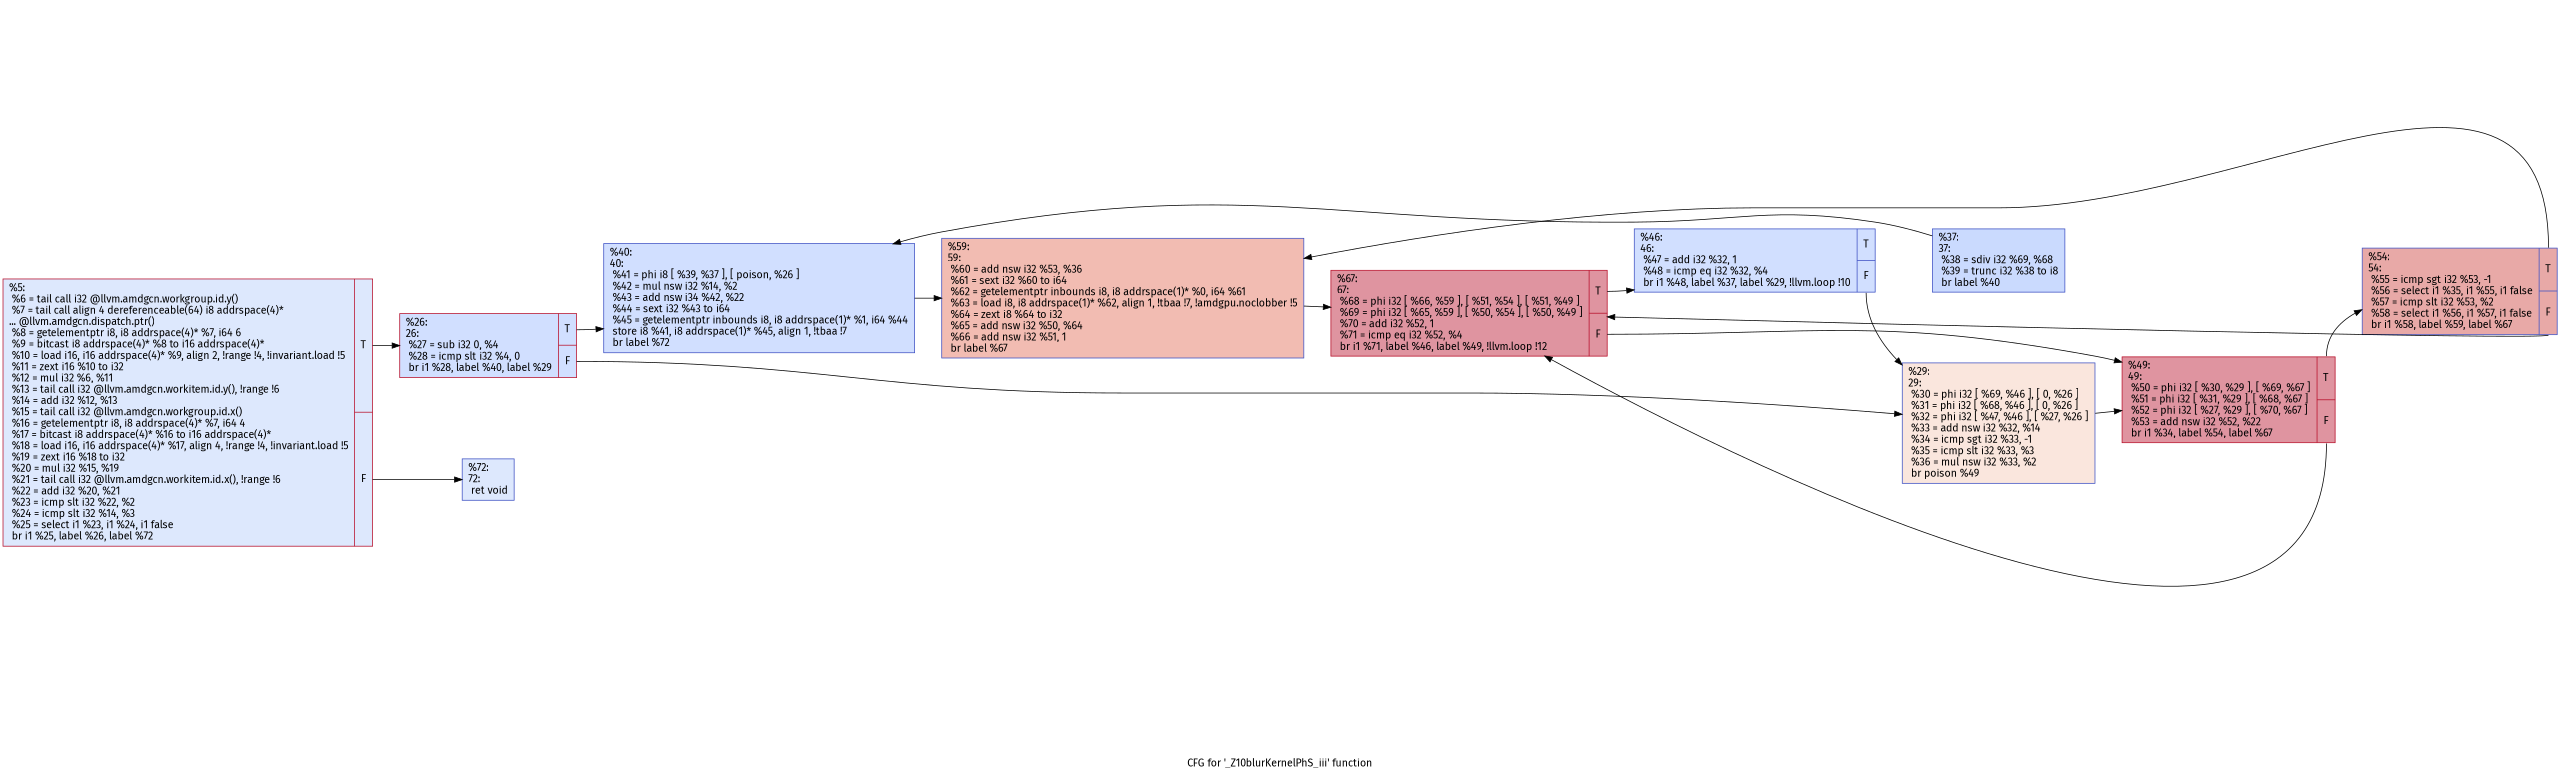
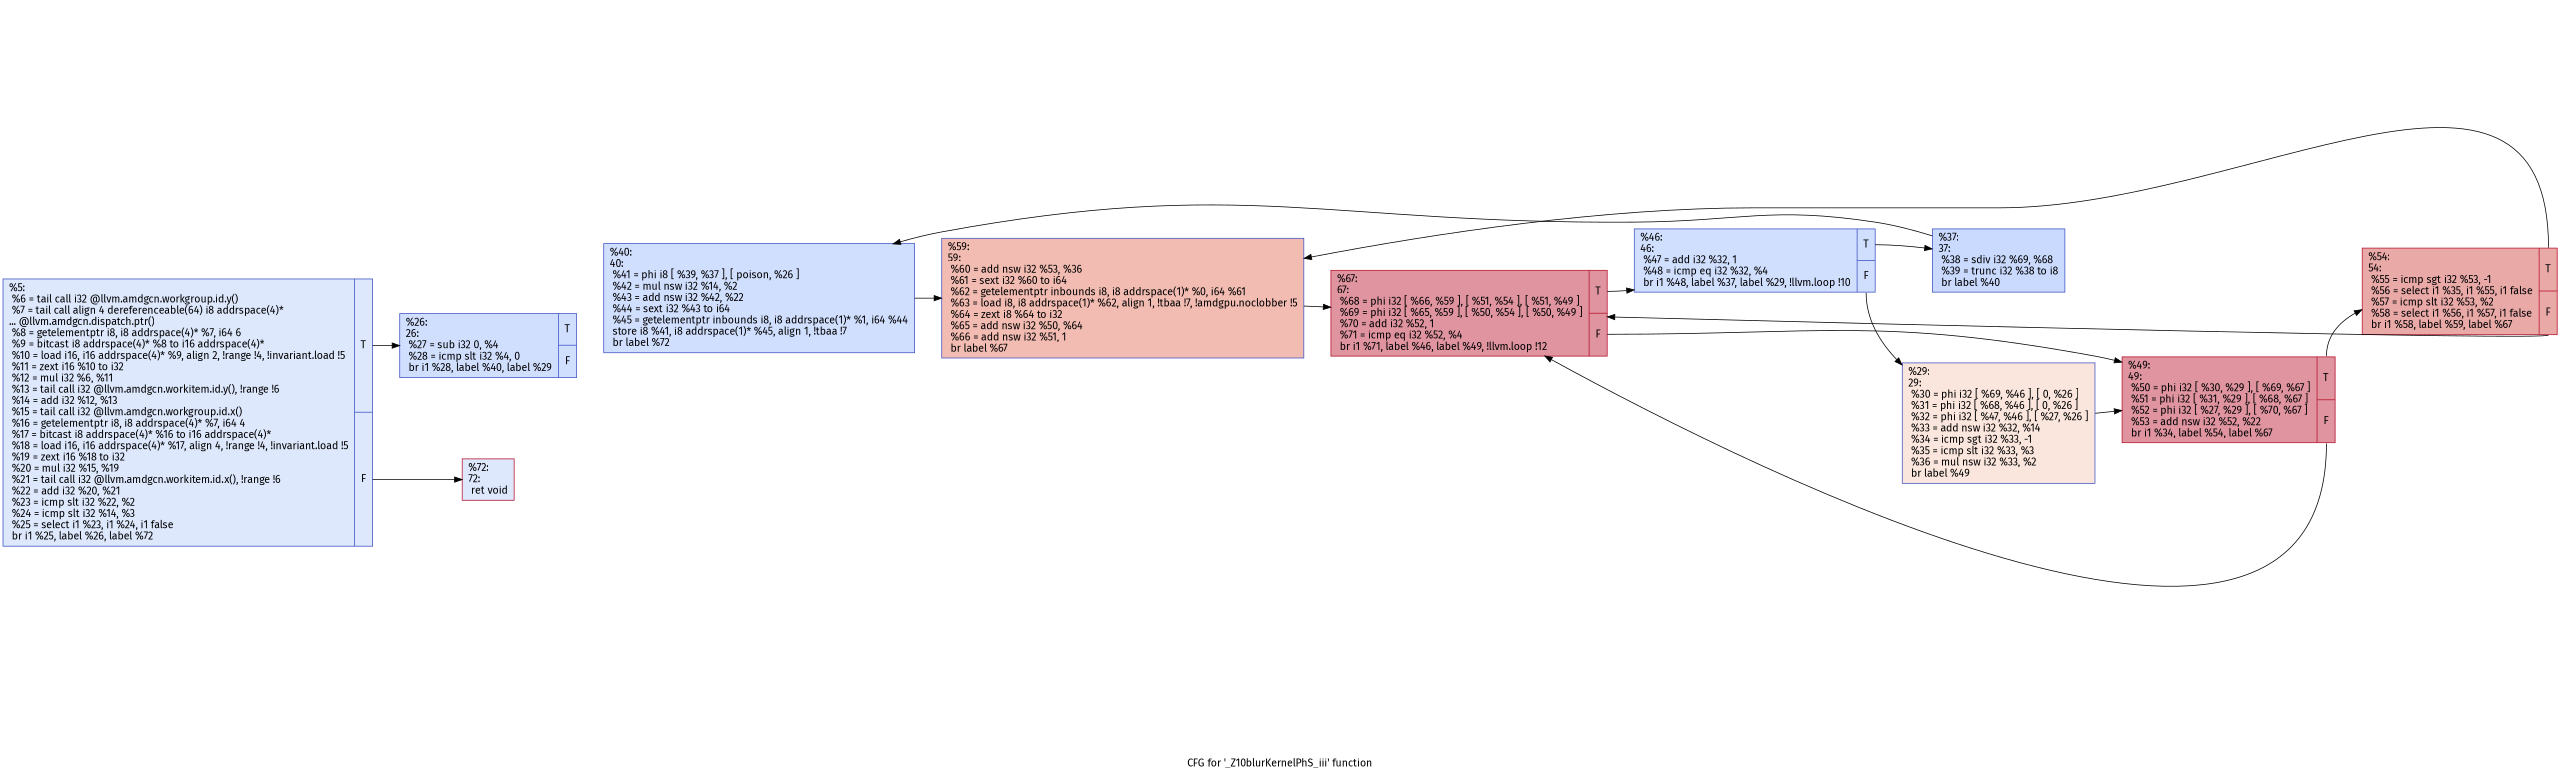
none -> (1900, 246)
(2460, 291) -> (2460, 291)
(677, 298) -> (677, 298)
(586, 330) -> none
(488, 346) -> (488, 346)
(1235, 393) -> none
(188, 413) -> (188, 413)
(1944, 474) -> (1939, 474)
(488, 480) -> (488, 480)
